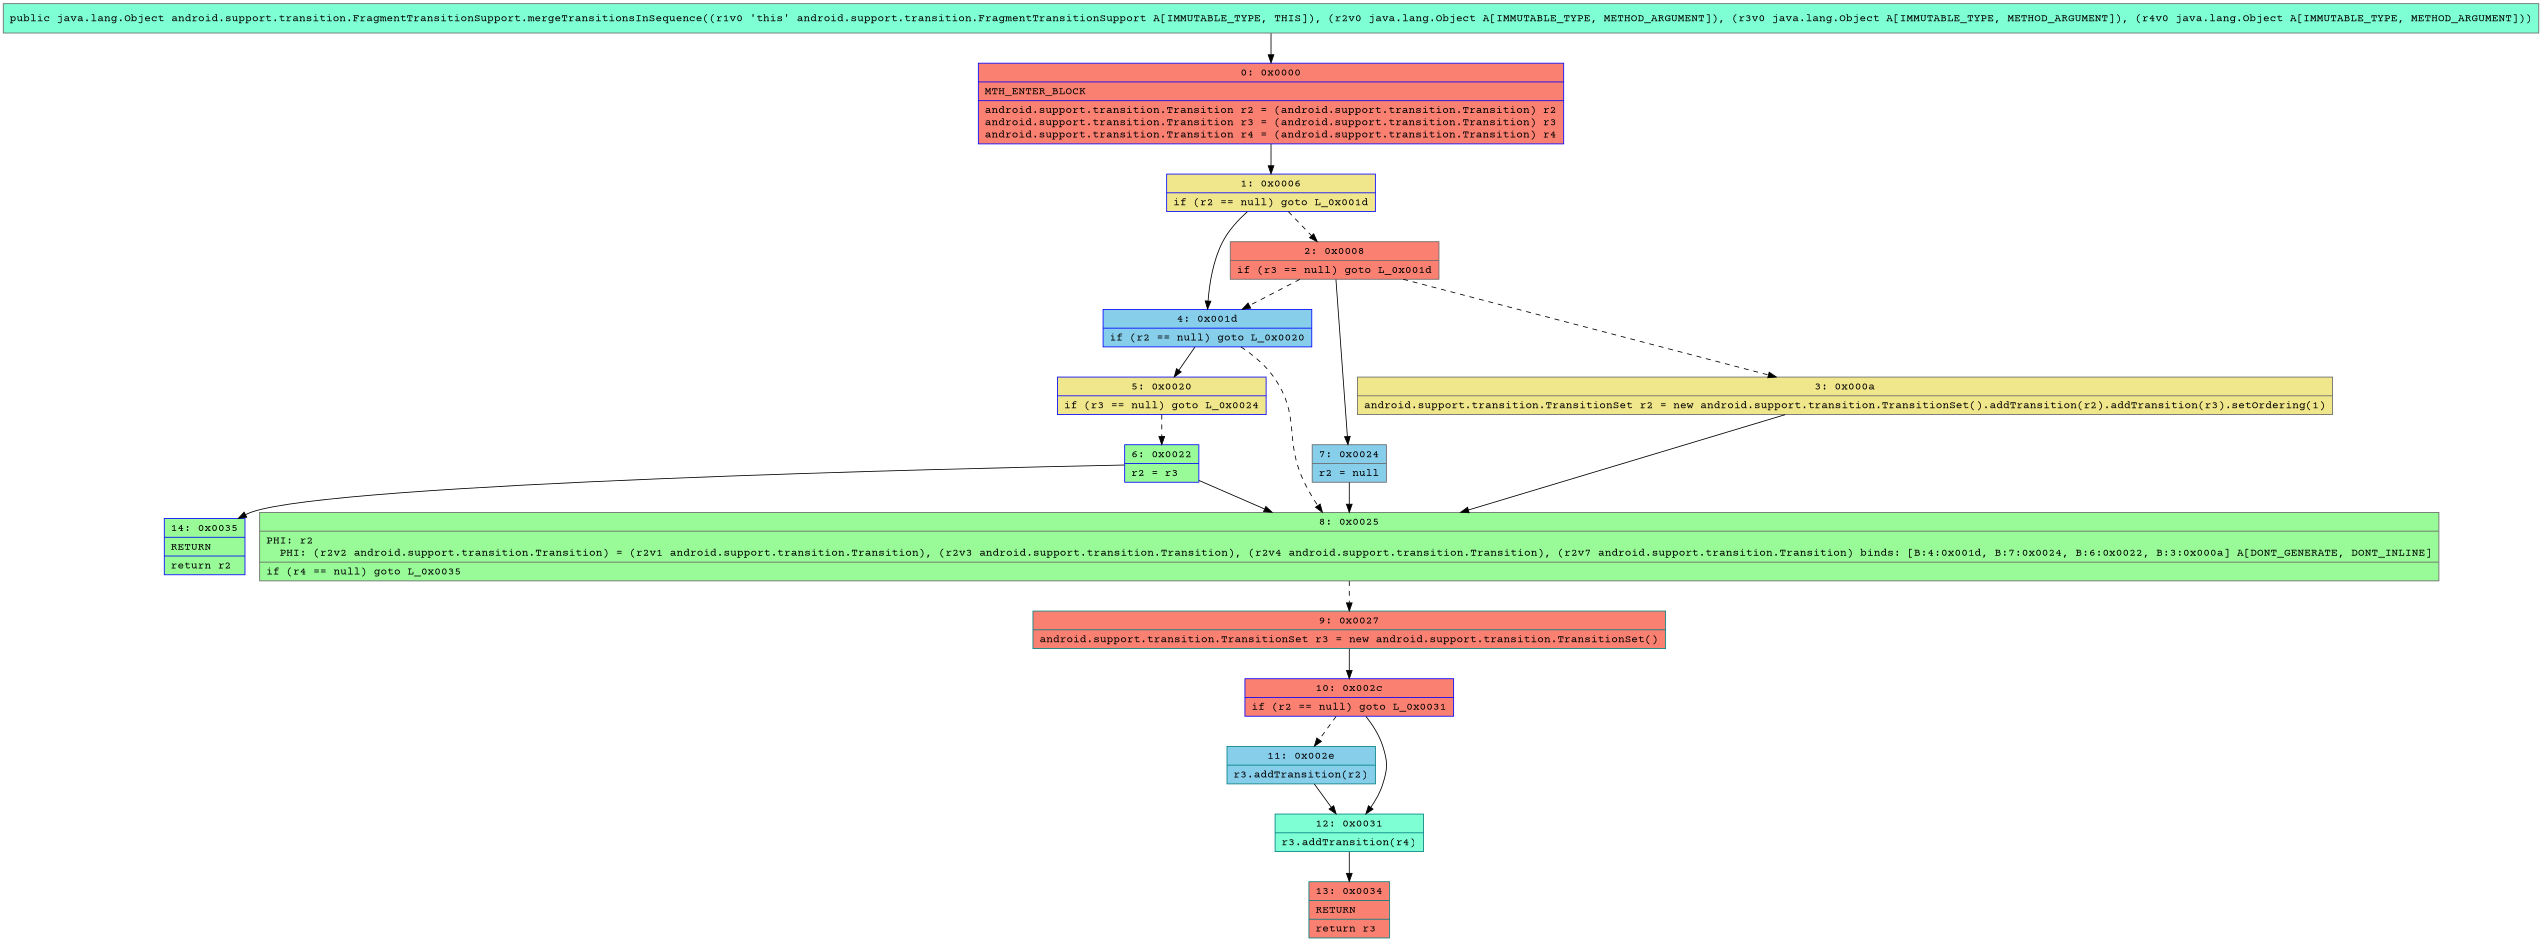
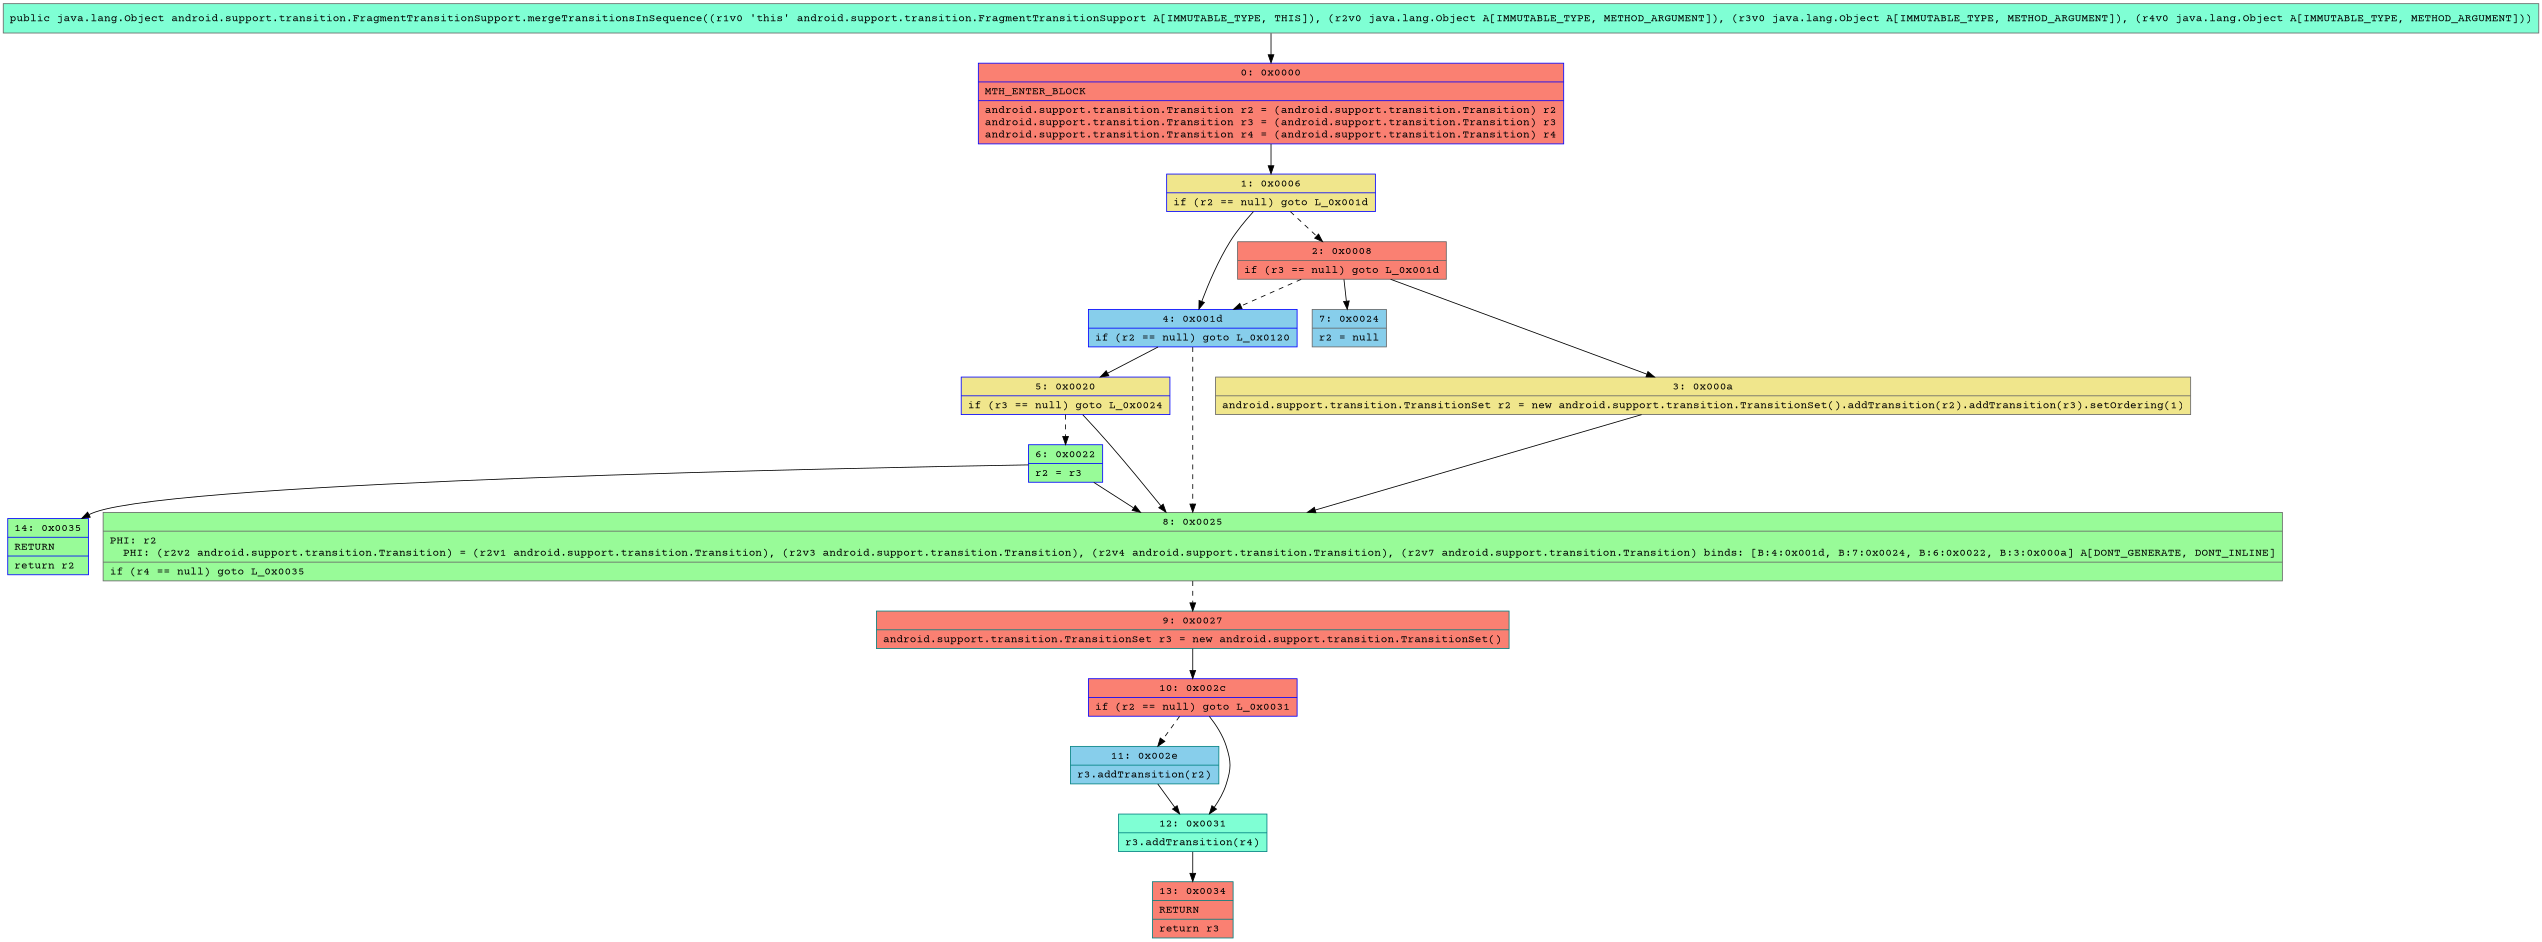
(1586, 327) -> (1519, 327)
(1207, 337) -> (1193, 337)
(1349, 493) -> (1123, 460)
